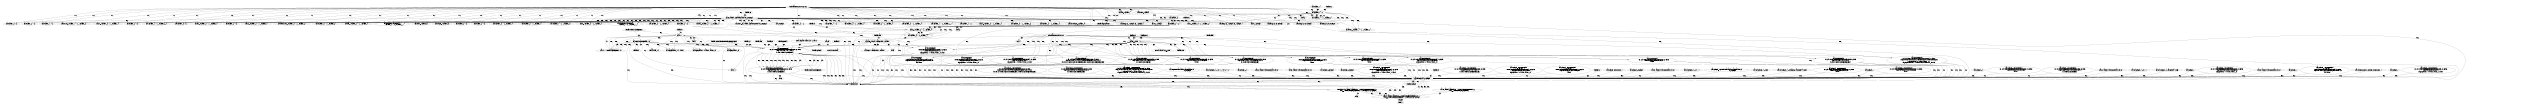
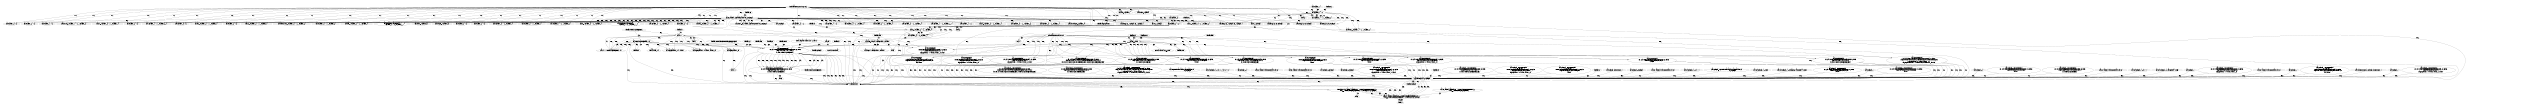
(1085, 7) -> (1273, 28)
(783, 41) -> (783, 41)
none -> (687, 46)
(679, 66) -> (733, 60)
